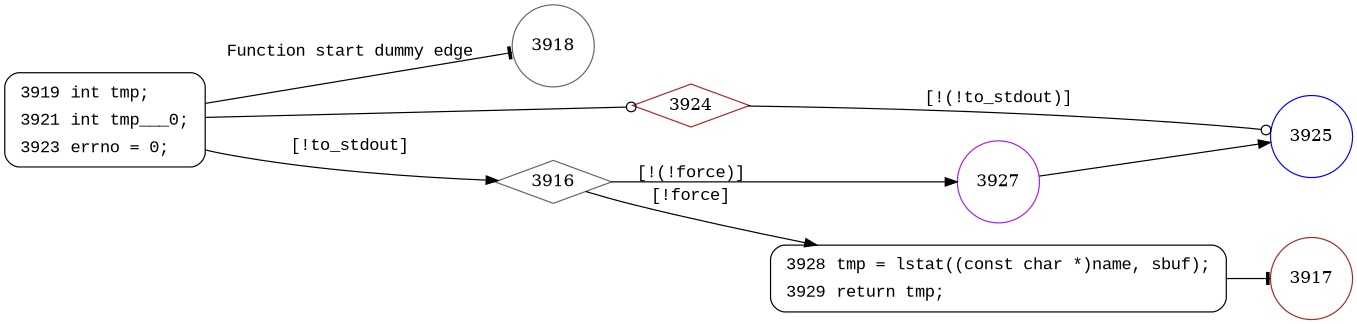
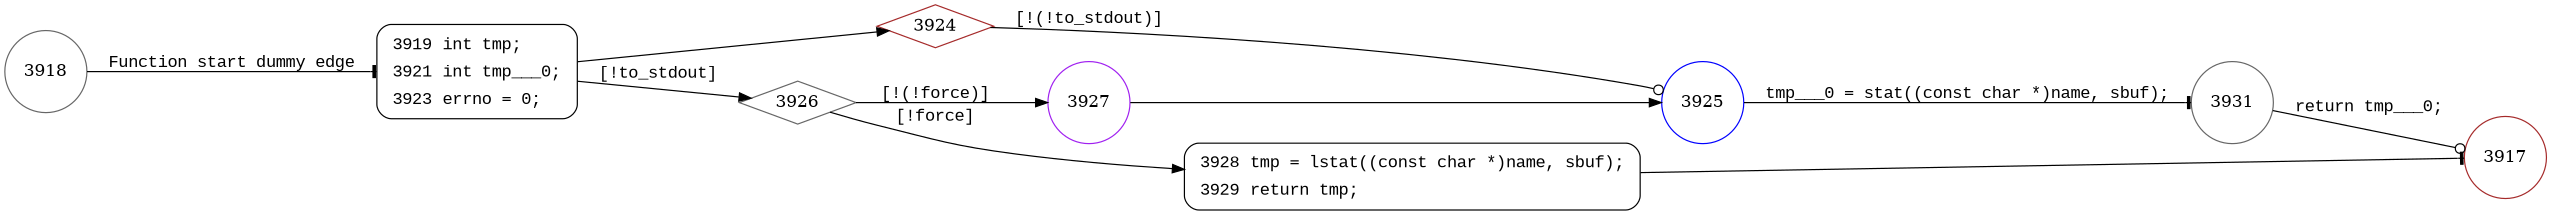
(356, 78) -> (229, 72)
none -> (2232, 103)
(416, 112) -> (727, 47)
(553, 182) -> (798, 103)
